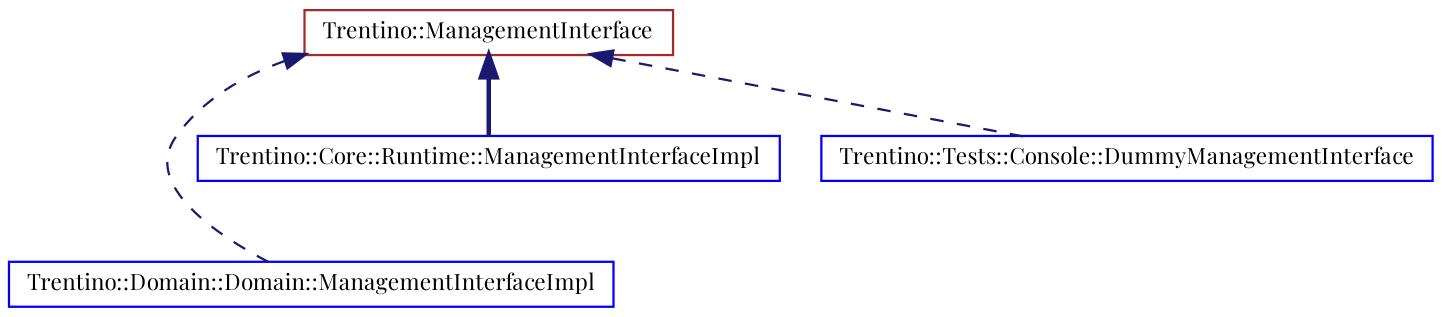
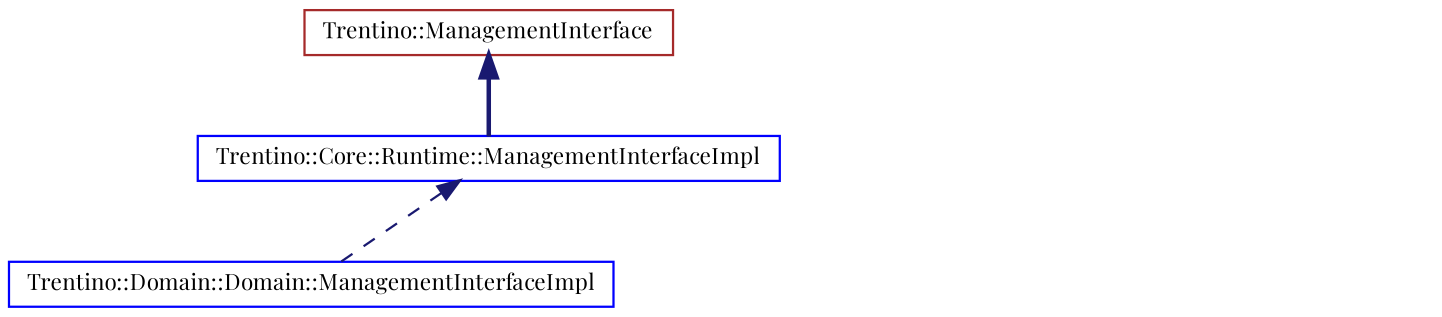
(168, 156) -> (391, 228)
(1127, 158) -> none
